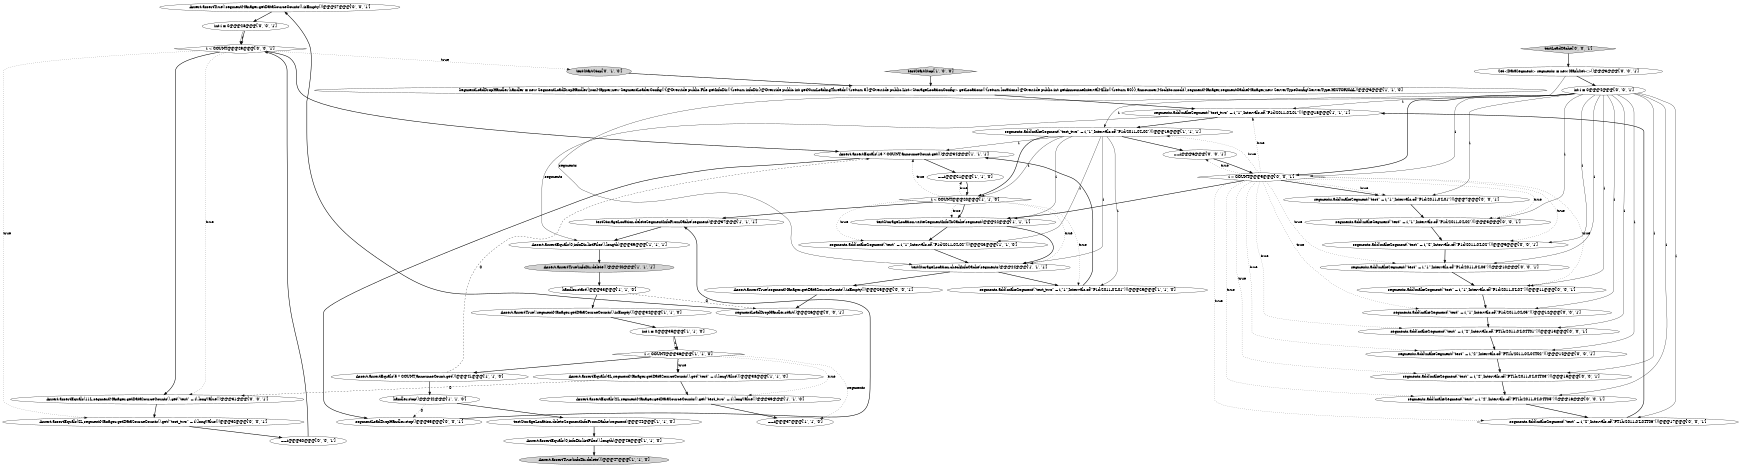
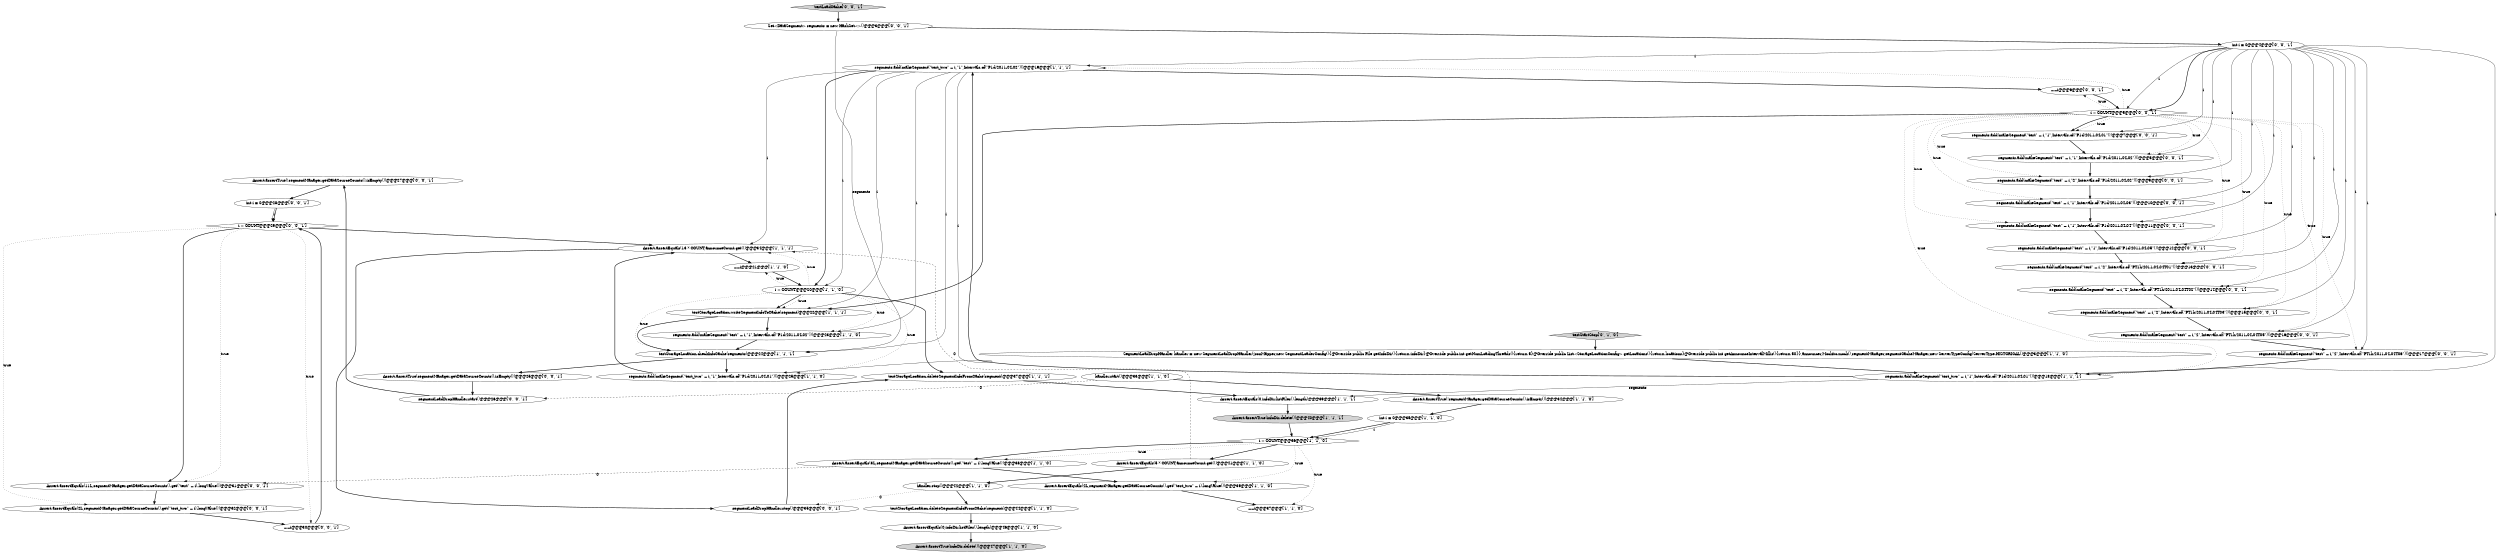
(421, 60) -> (306, 370)
(599, 71) -> (1595, 335)
(931, 71) -> none
(965, 200) -> (809, 290)
(599, 278) -> (1290, 428)
(856, 388) -> (1318, 475)
